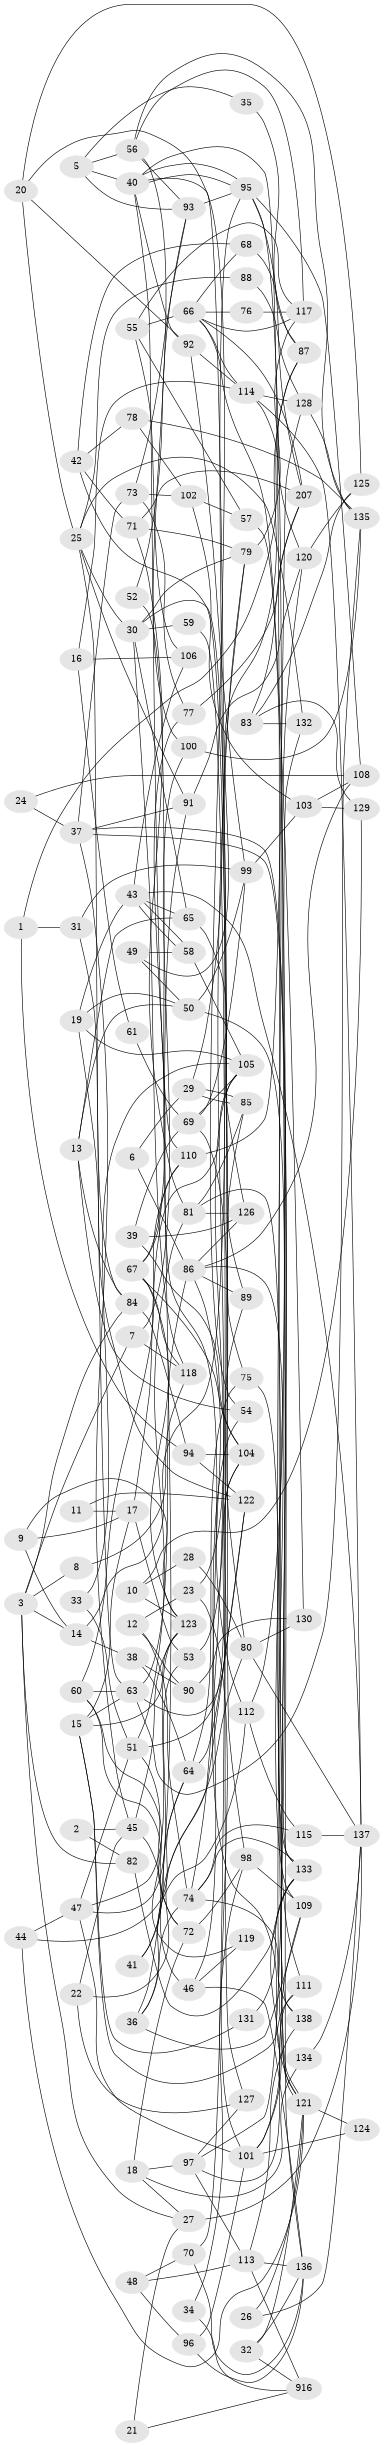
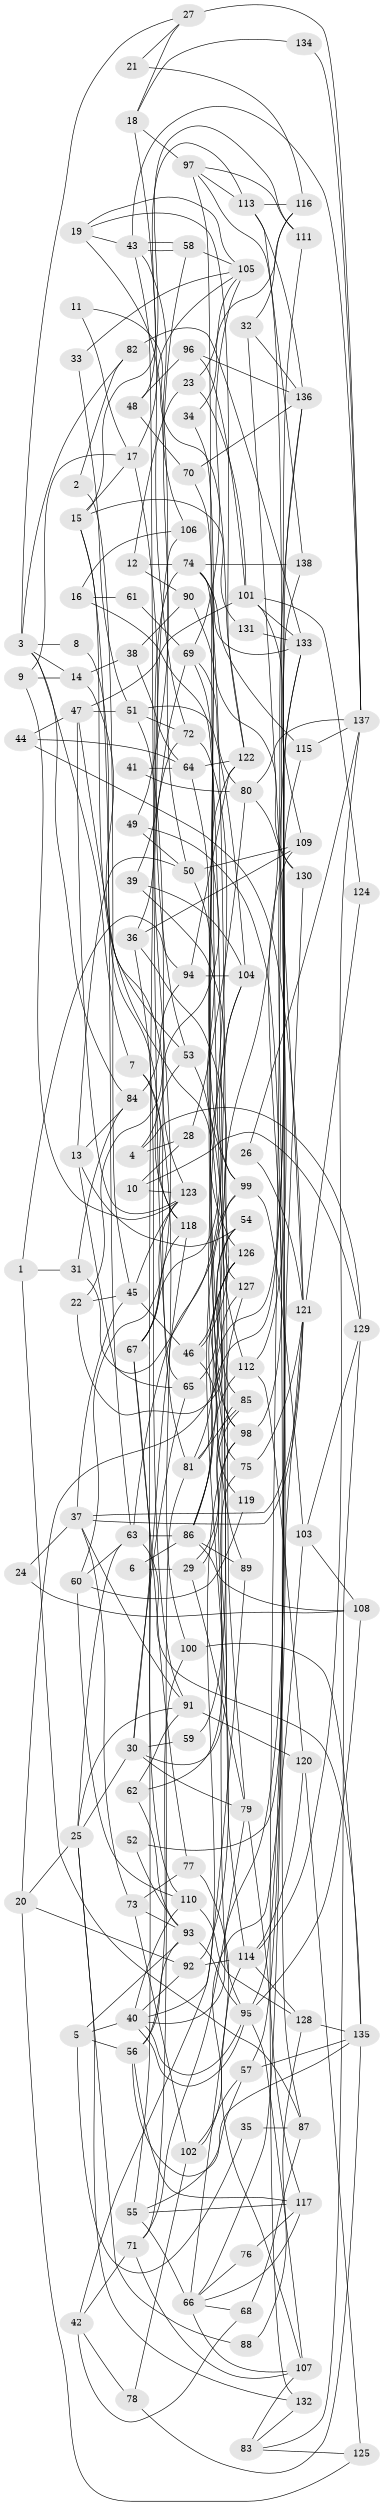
(304, 496) -> (304, 2369)
none -> (132, 1156)
none -> (132, 1792)
none -> (304, 2053)
(304, 2389) -> (304, 205)
